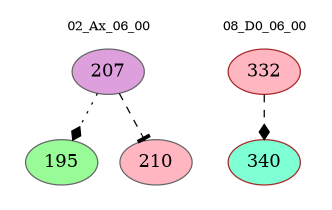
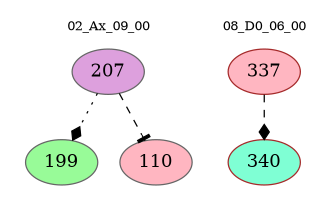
(109, 27) -> (109, 27)
(264, 72) -> (264, 72)
(62, 162) -> (62, 162)
(156, 162) -> (156, 162)
